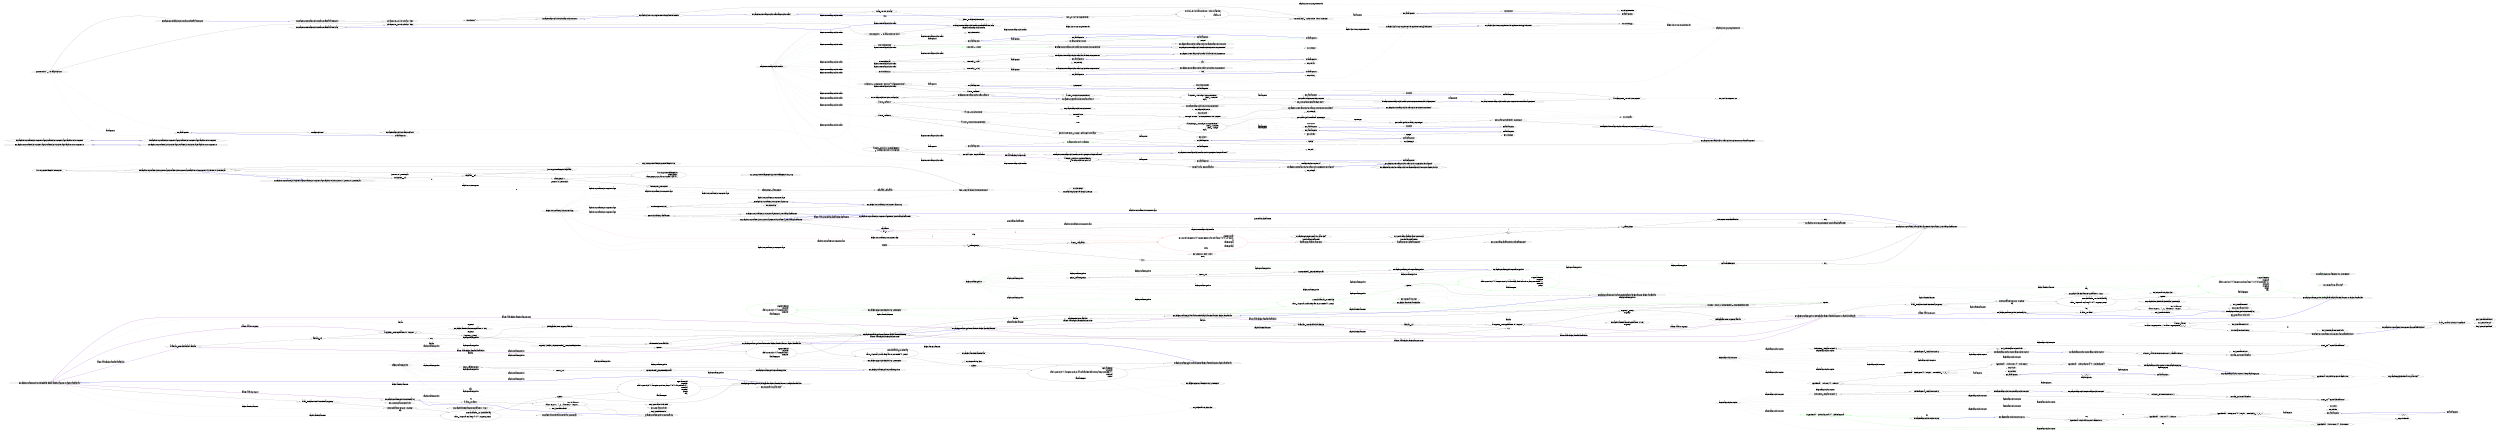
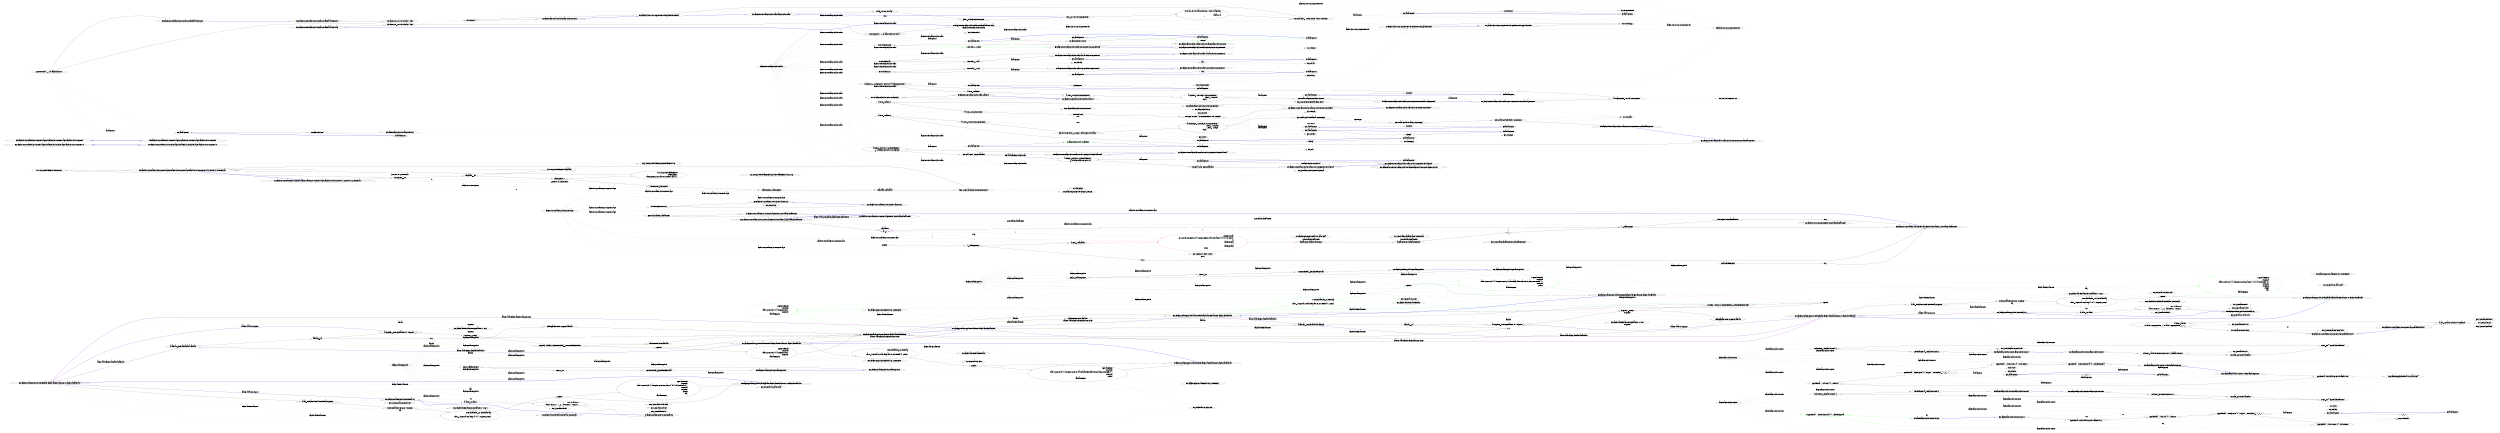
(1311, 171) -> (1311, 171)
(1203, 230) -> (1203, 230)
